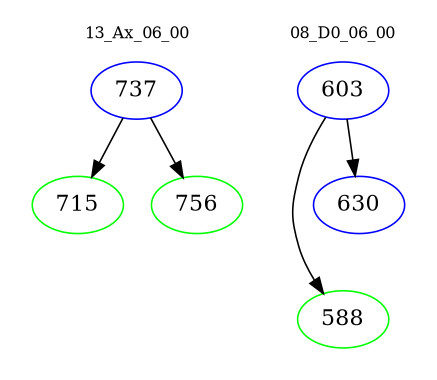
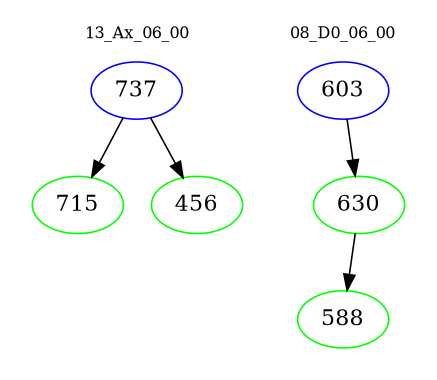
(294, 198) -> (352, 254)
(197, 205) -> (197, 205)
(359, 205) -> (359, 205)
